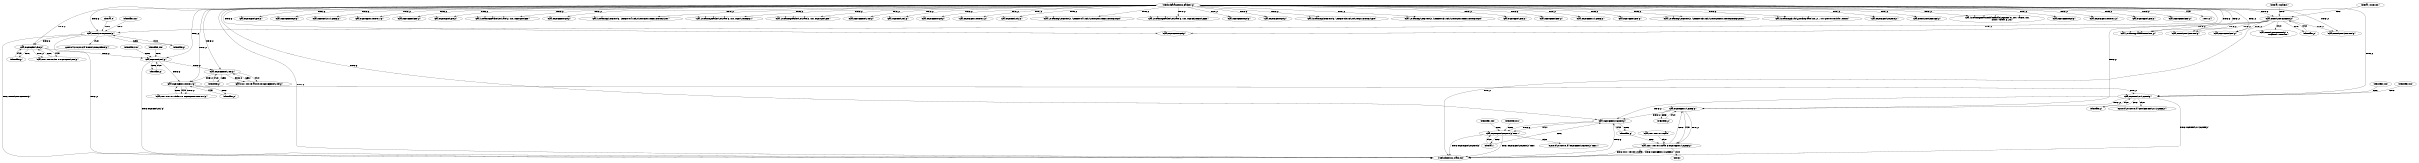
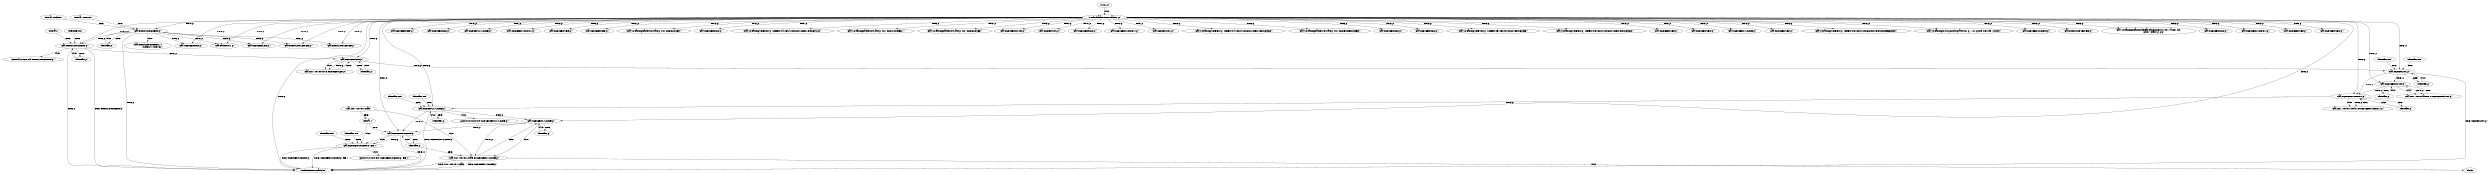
(1701, 6) -> (1105, 11)
(2138, 34) -> (225, 46)
(1495, 139) -> (363, 114)
